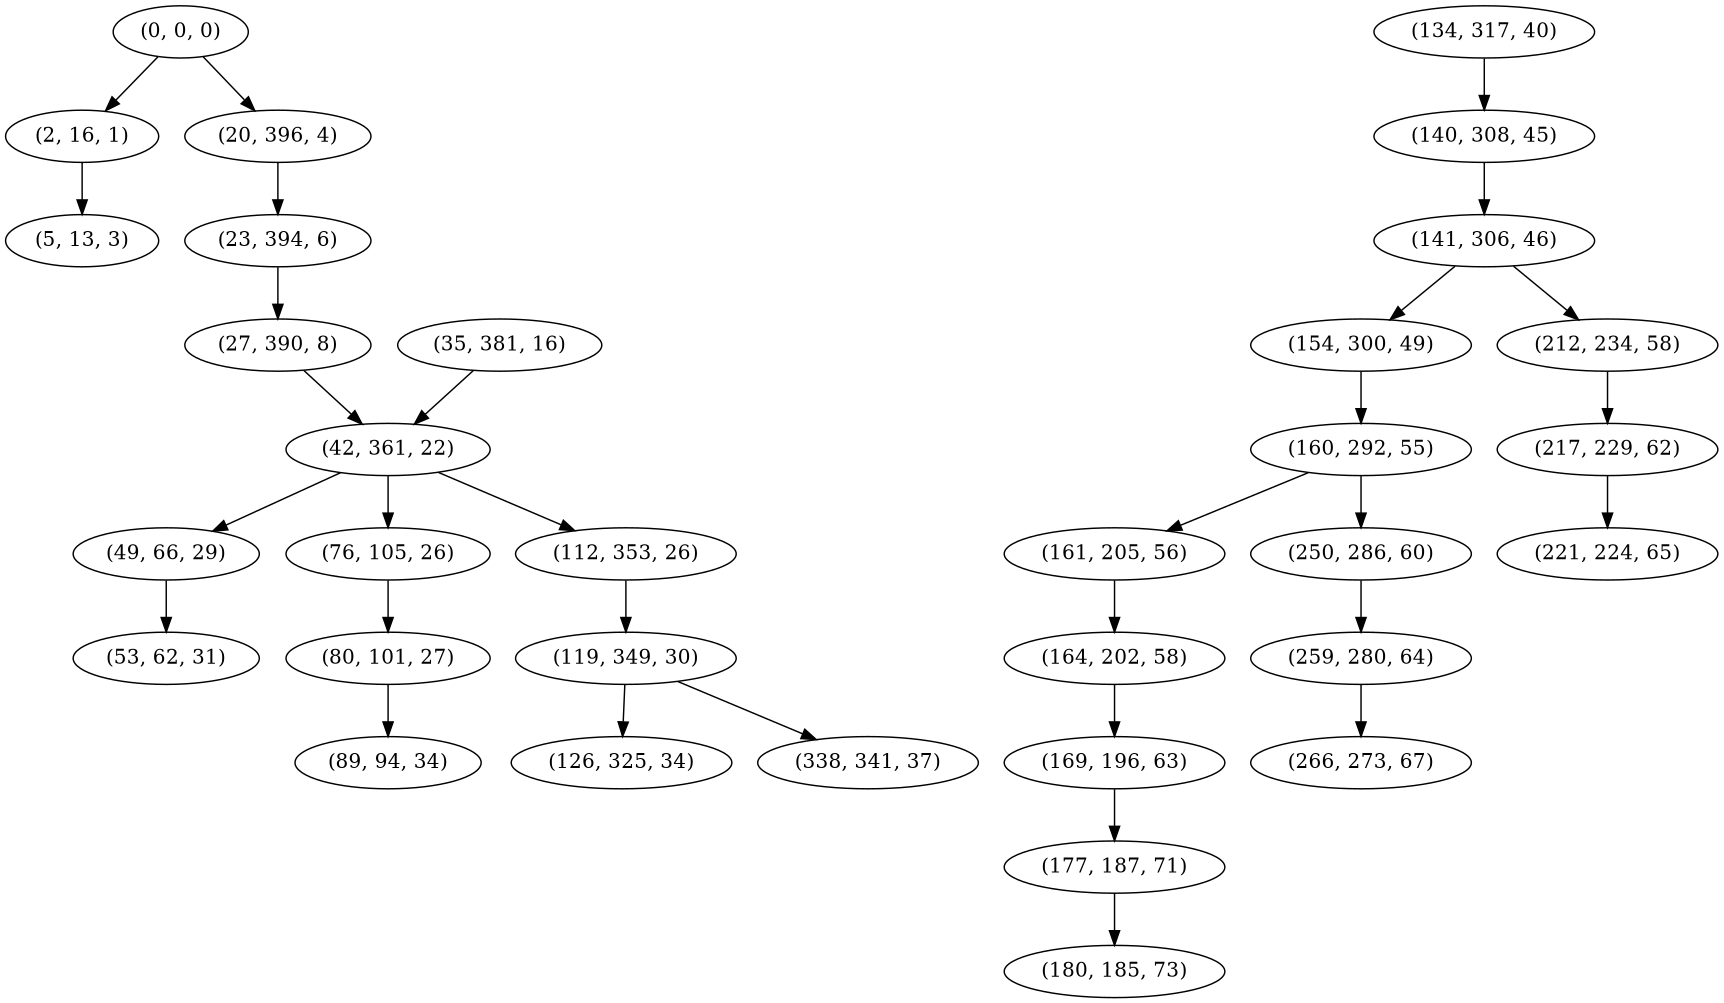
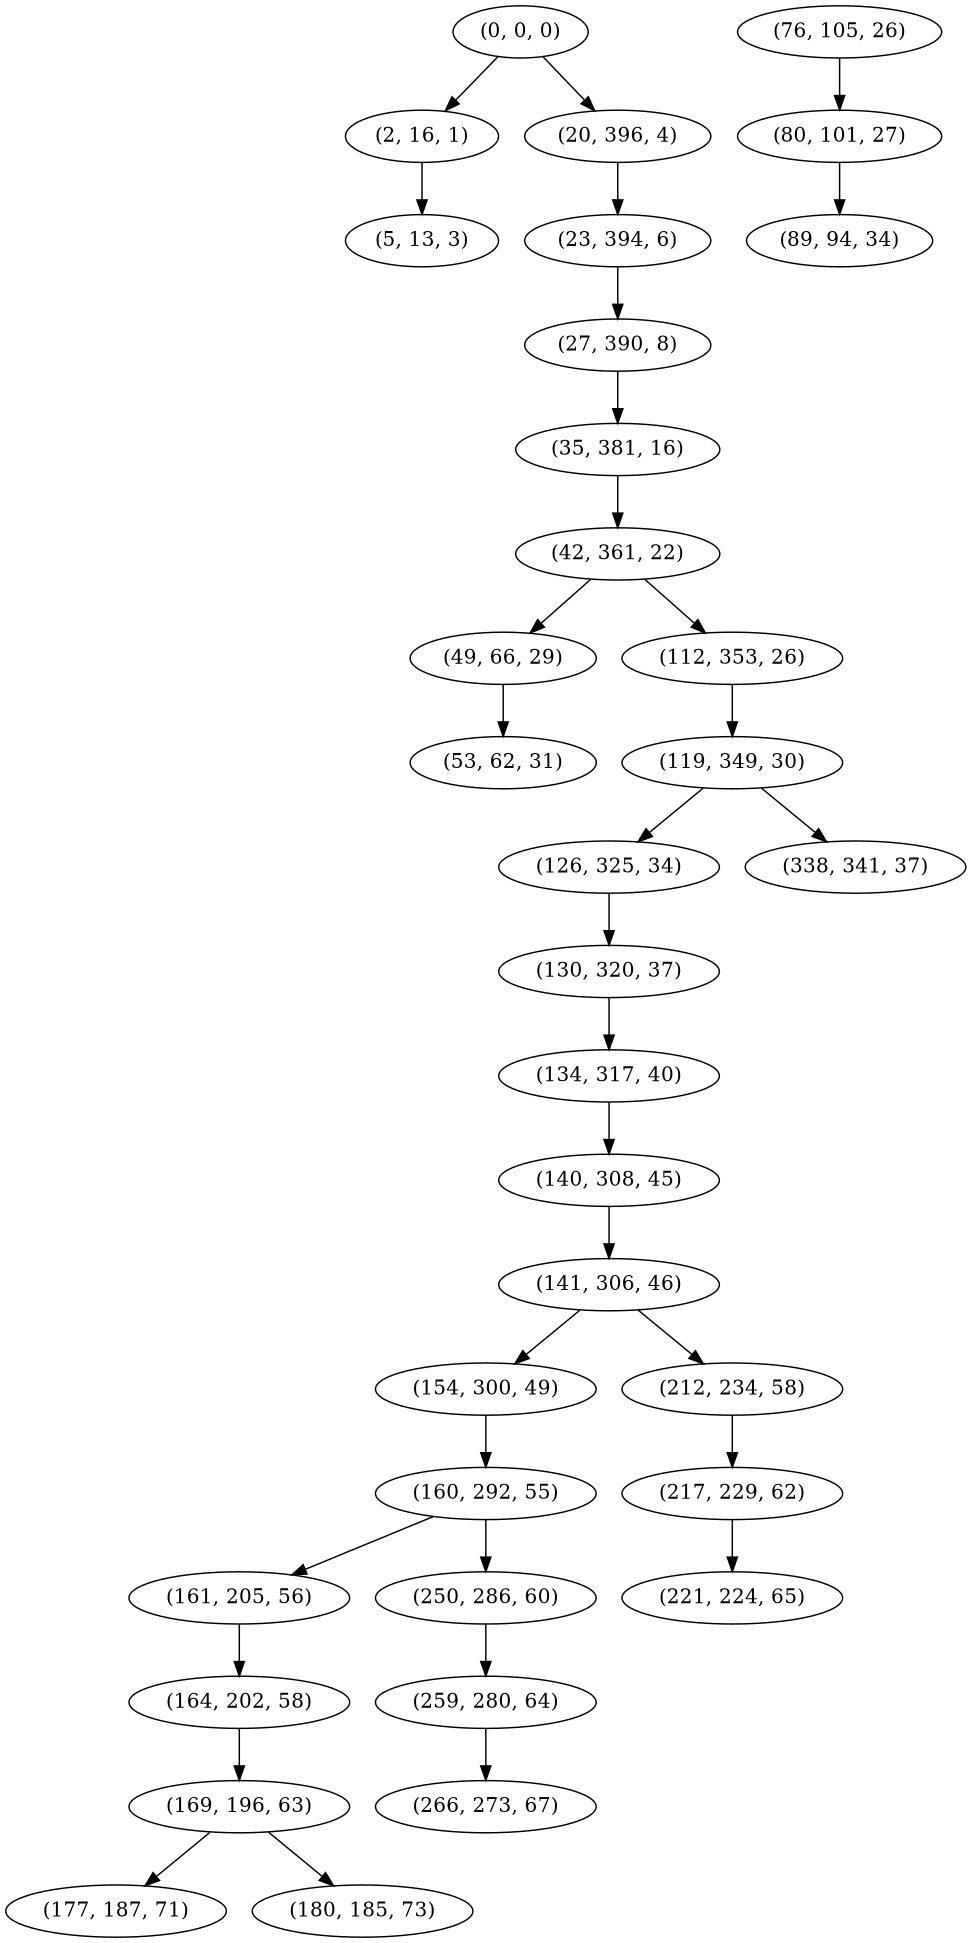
(328, 392) -> (618, 390)
(388, 495) -> none
(1115, 912) -> (295, 1854)
none -> (609, 972)
